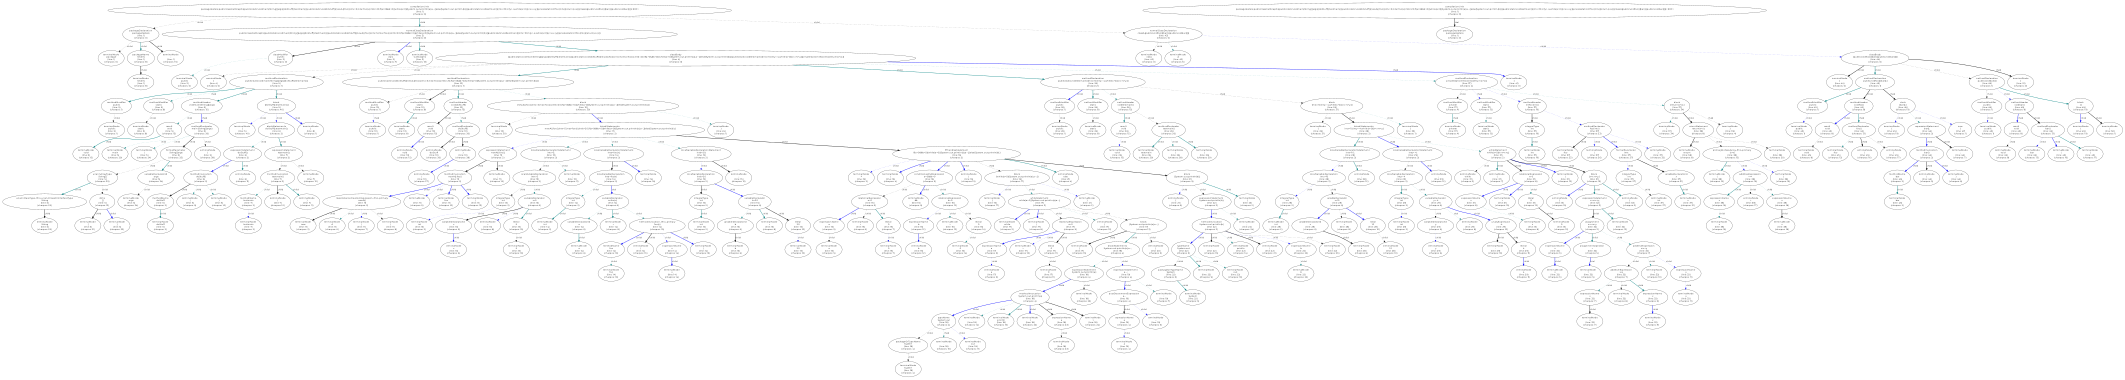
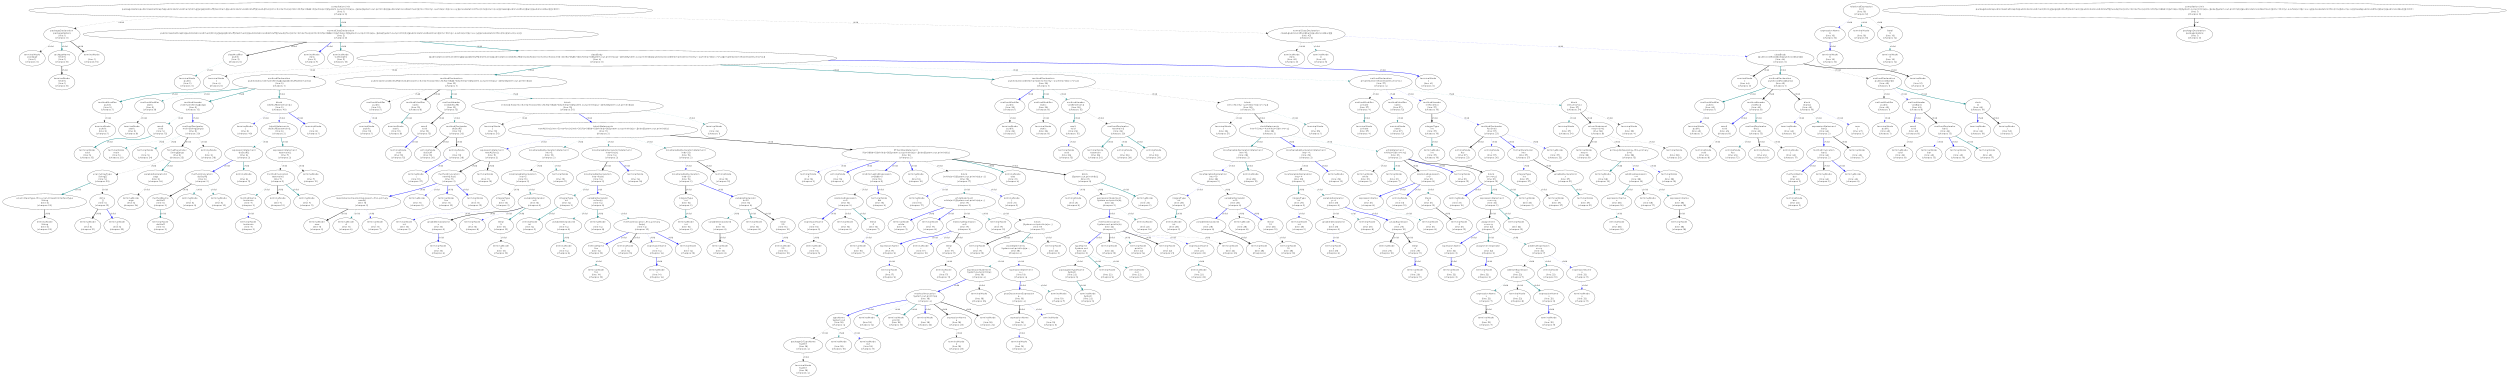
(939, 189) -> none
(390, 226) -> none
(1592, 262) -> (1489, 262)
